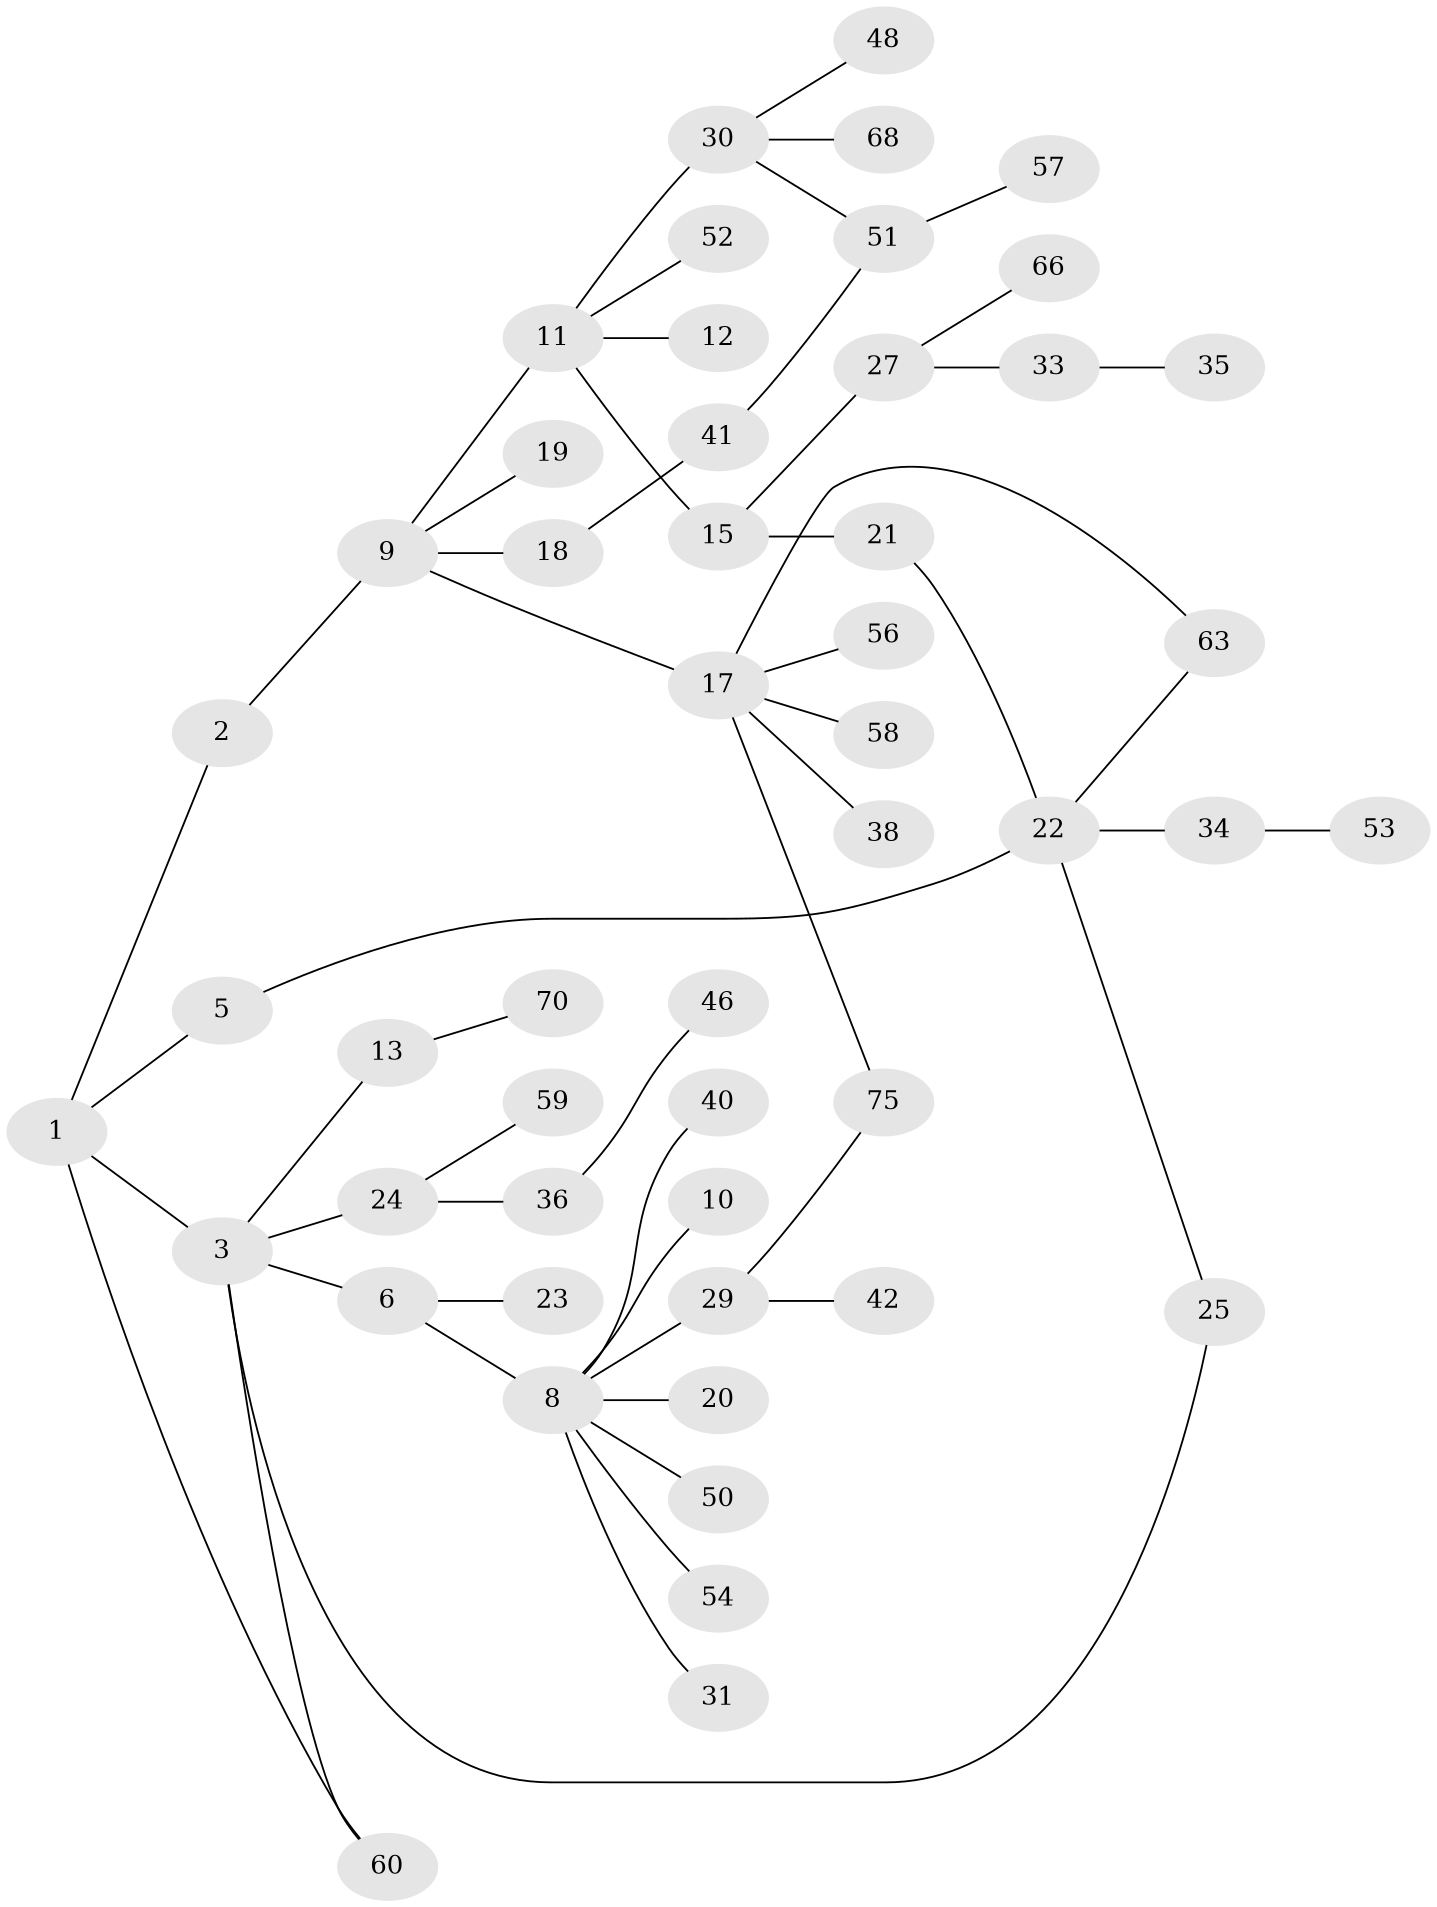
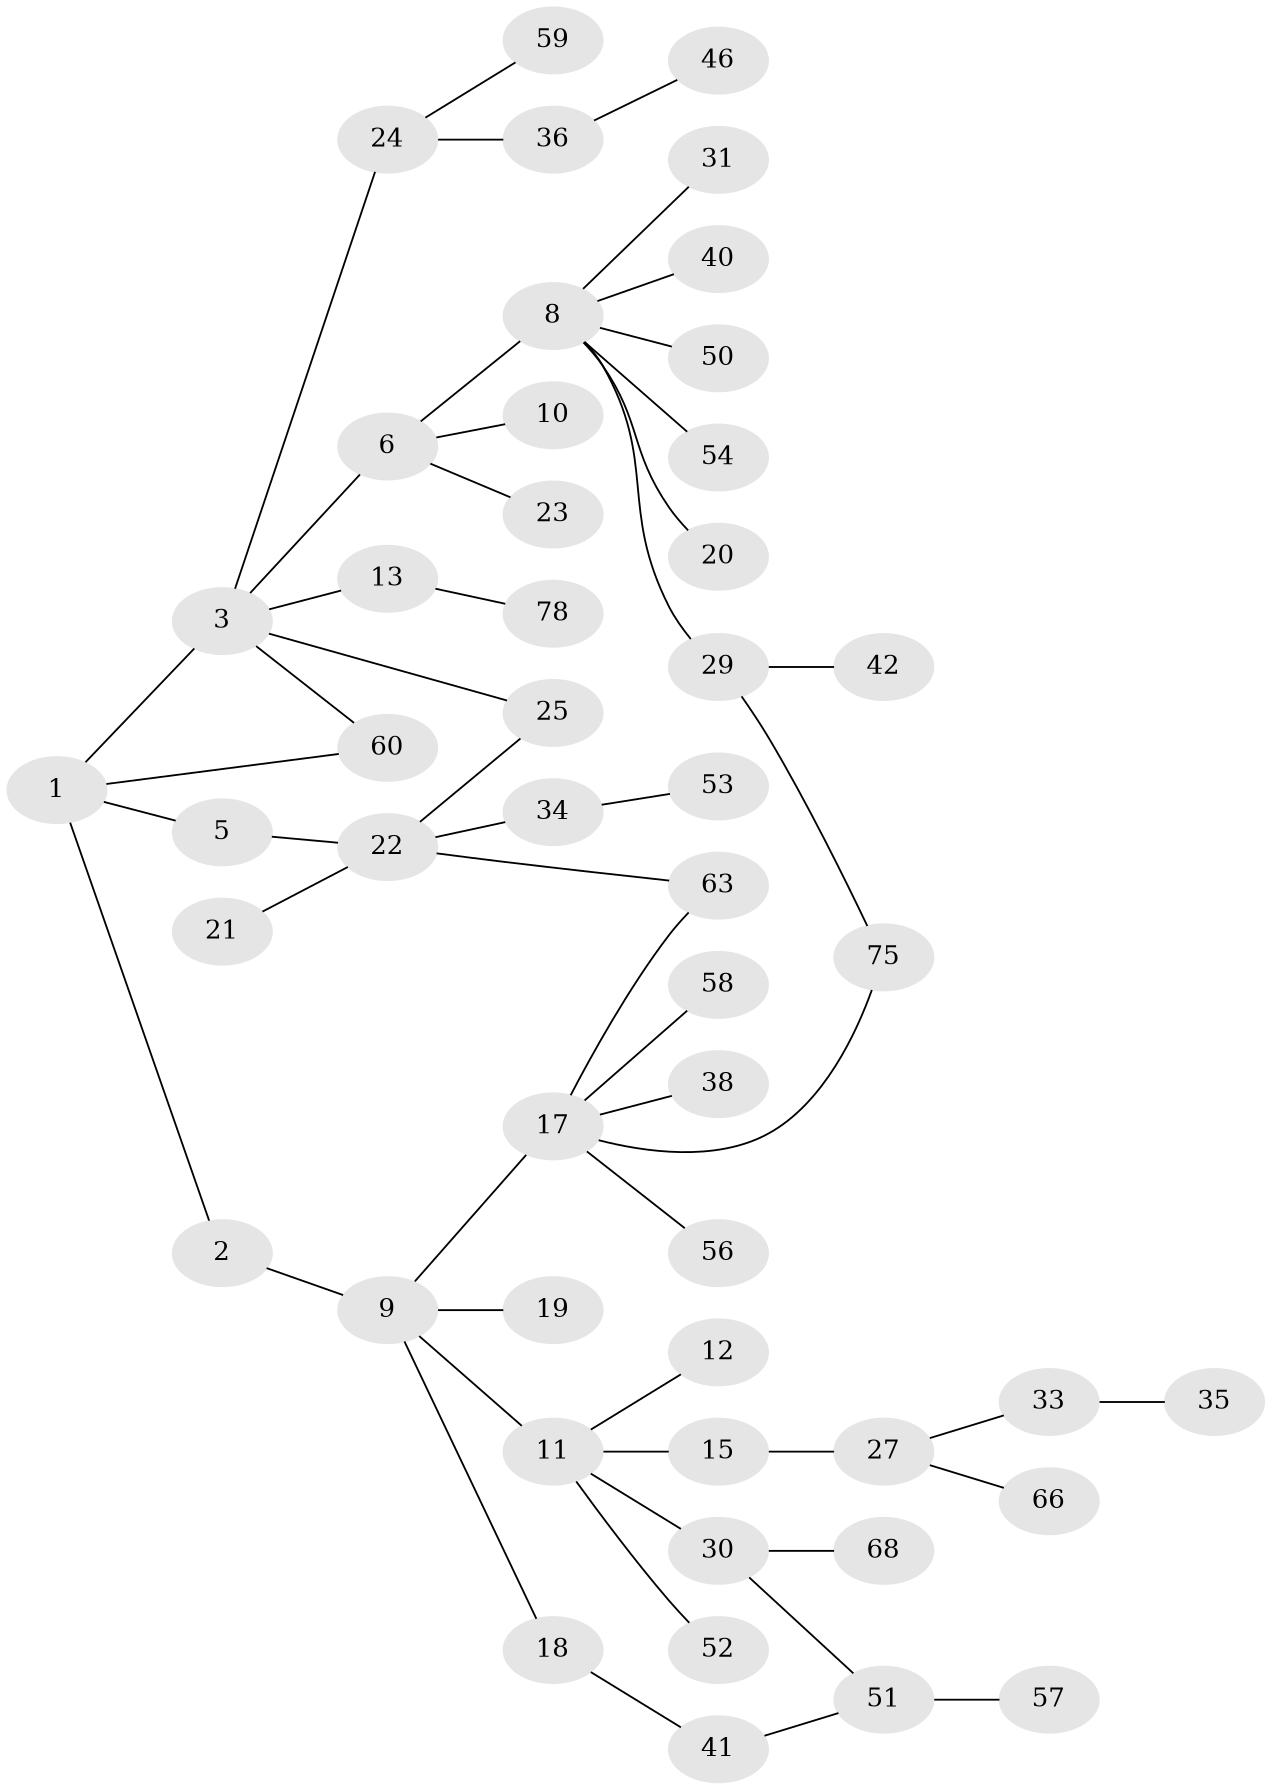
(884, 40) -> none
(813, 537) -> none
(553, 1003) -> (553, 614)
(638, 1297) -> (471, 431)
